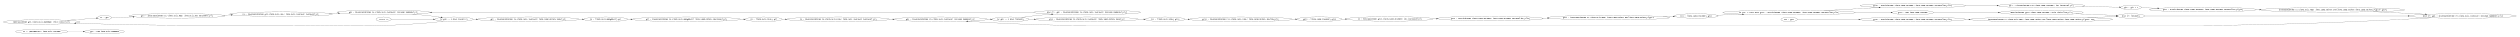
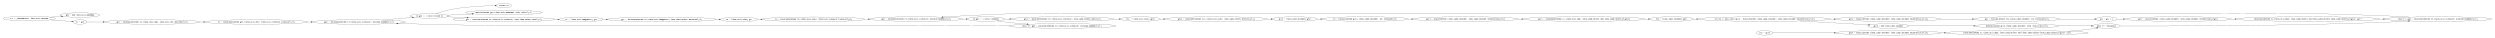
(82, 19) -> (61, 21)
(412, 19) -> (465, 7)
